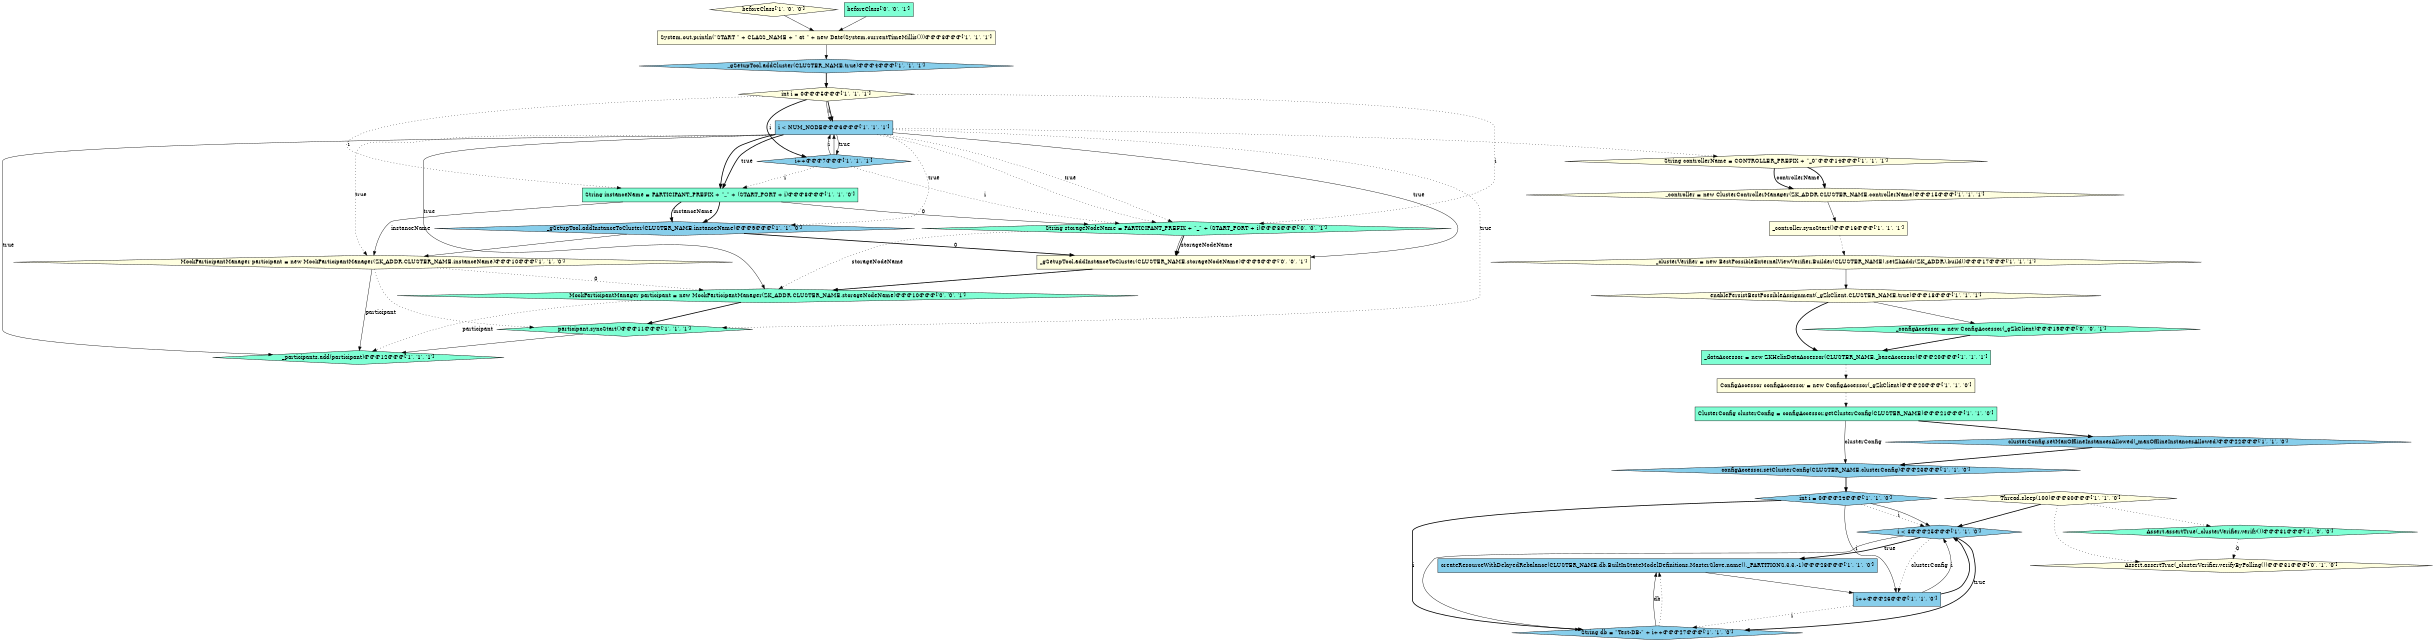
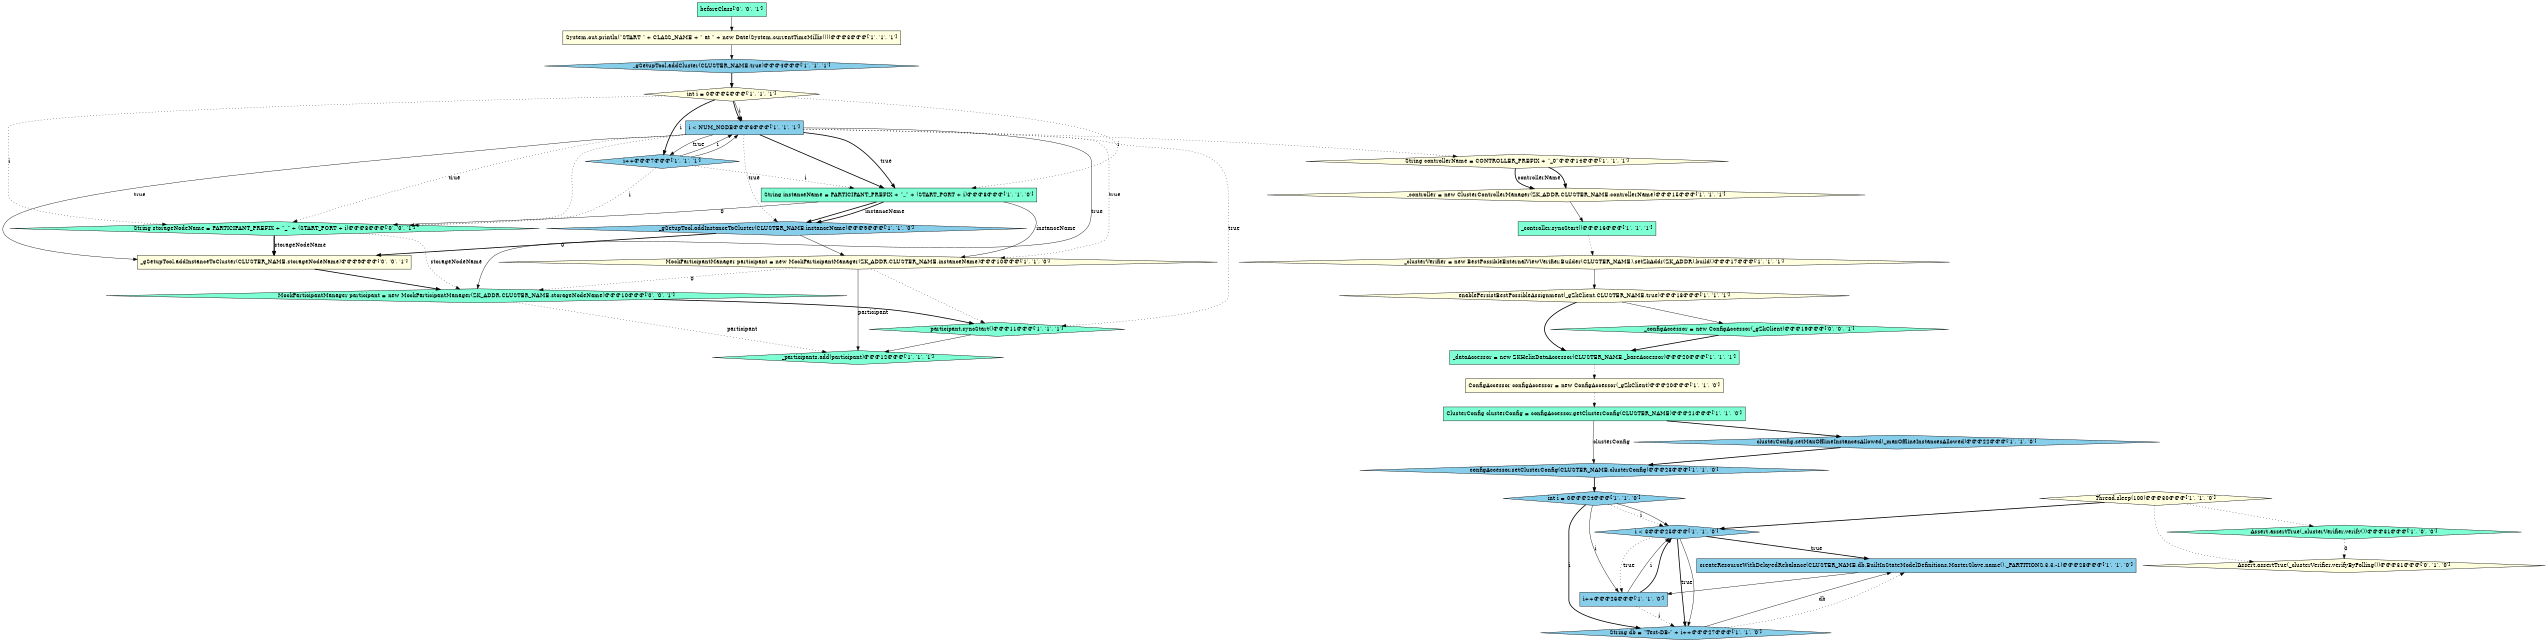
(774, 10) -> none
(170, 146) -> none
(1838, 229) -> (1587, 229)
(1930, 566) -> (1629, 566)
